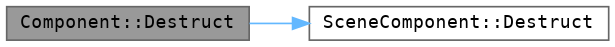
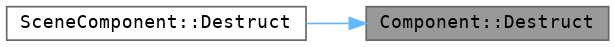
(271, 23) -> (328, 23)
